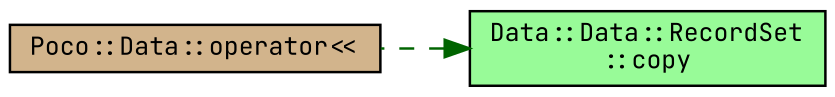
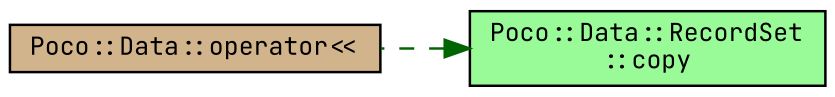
(648, 48) -> (648, 48)
